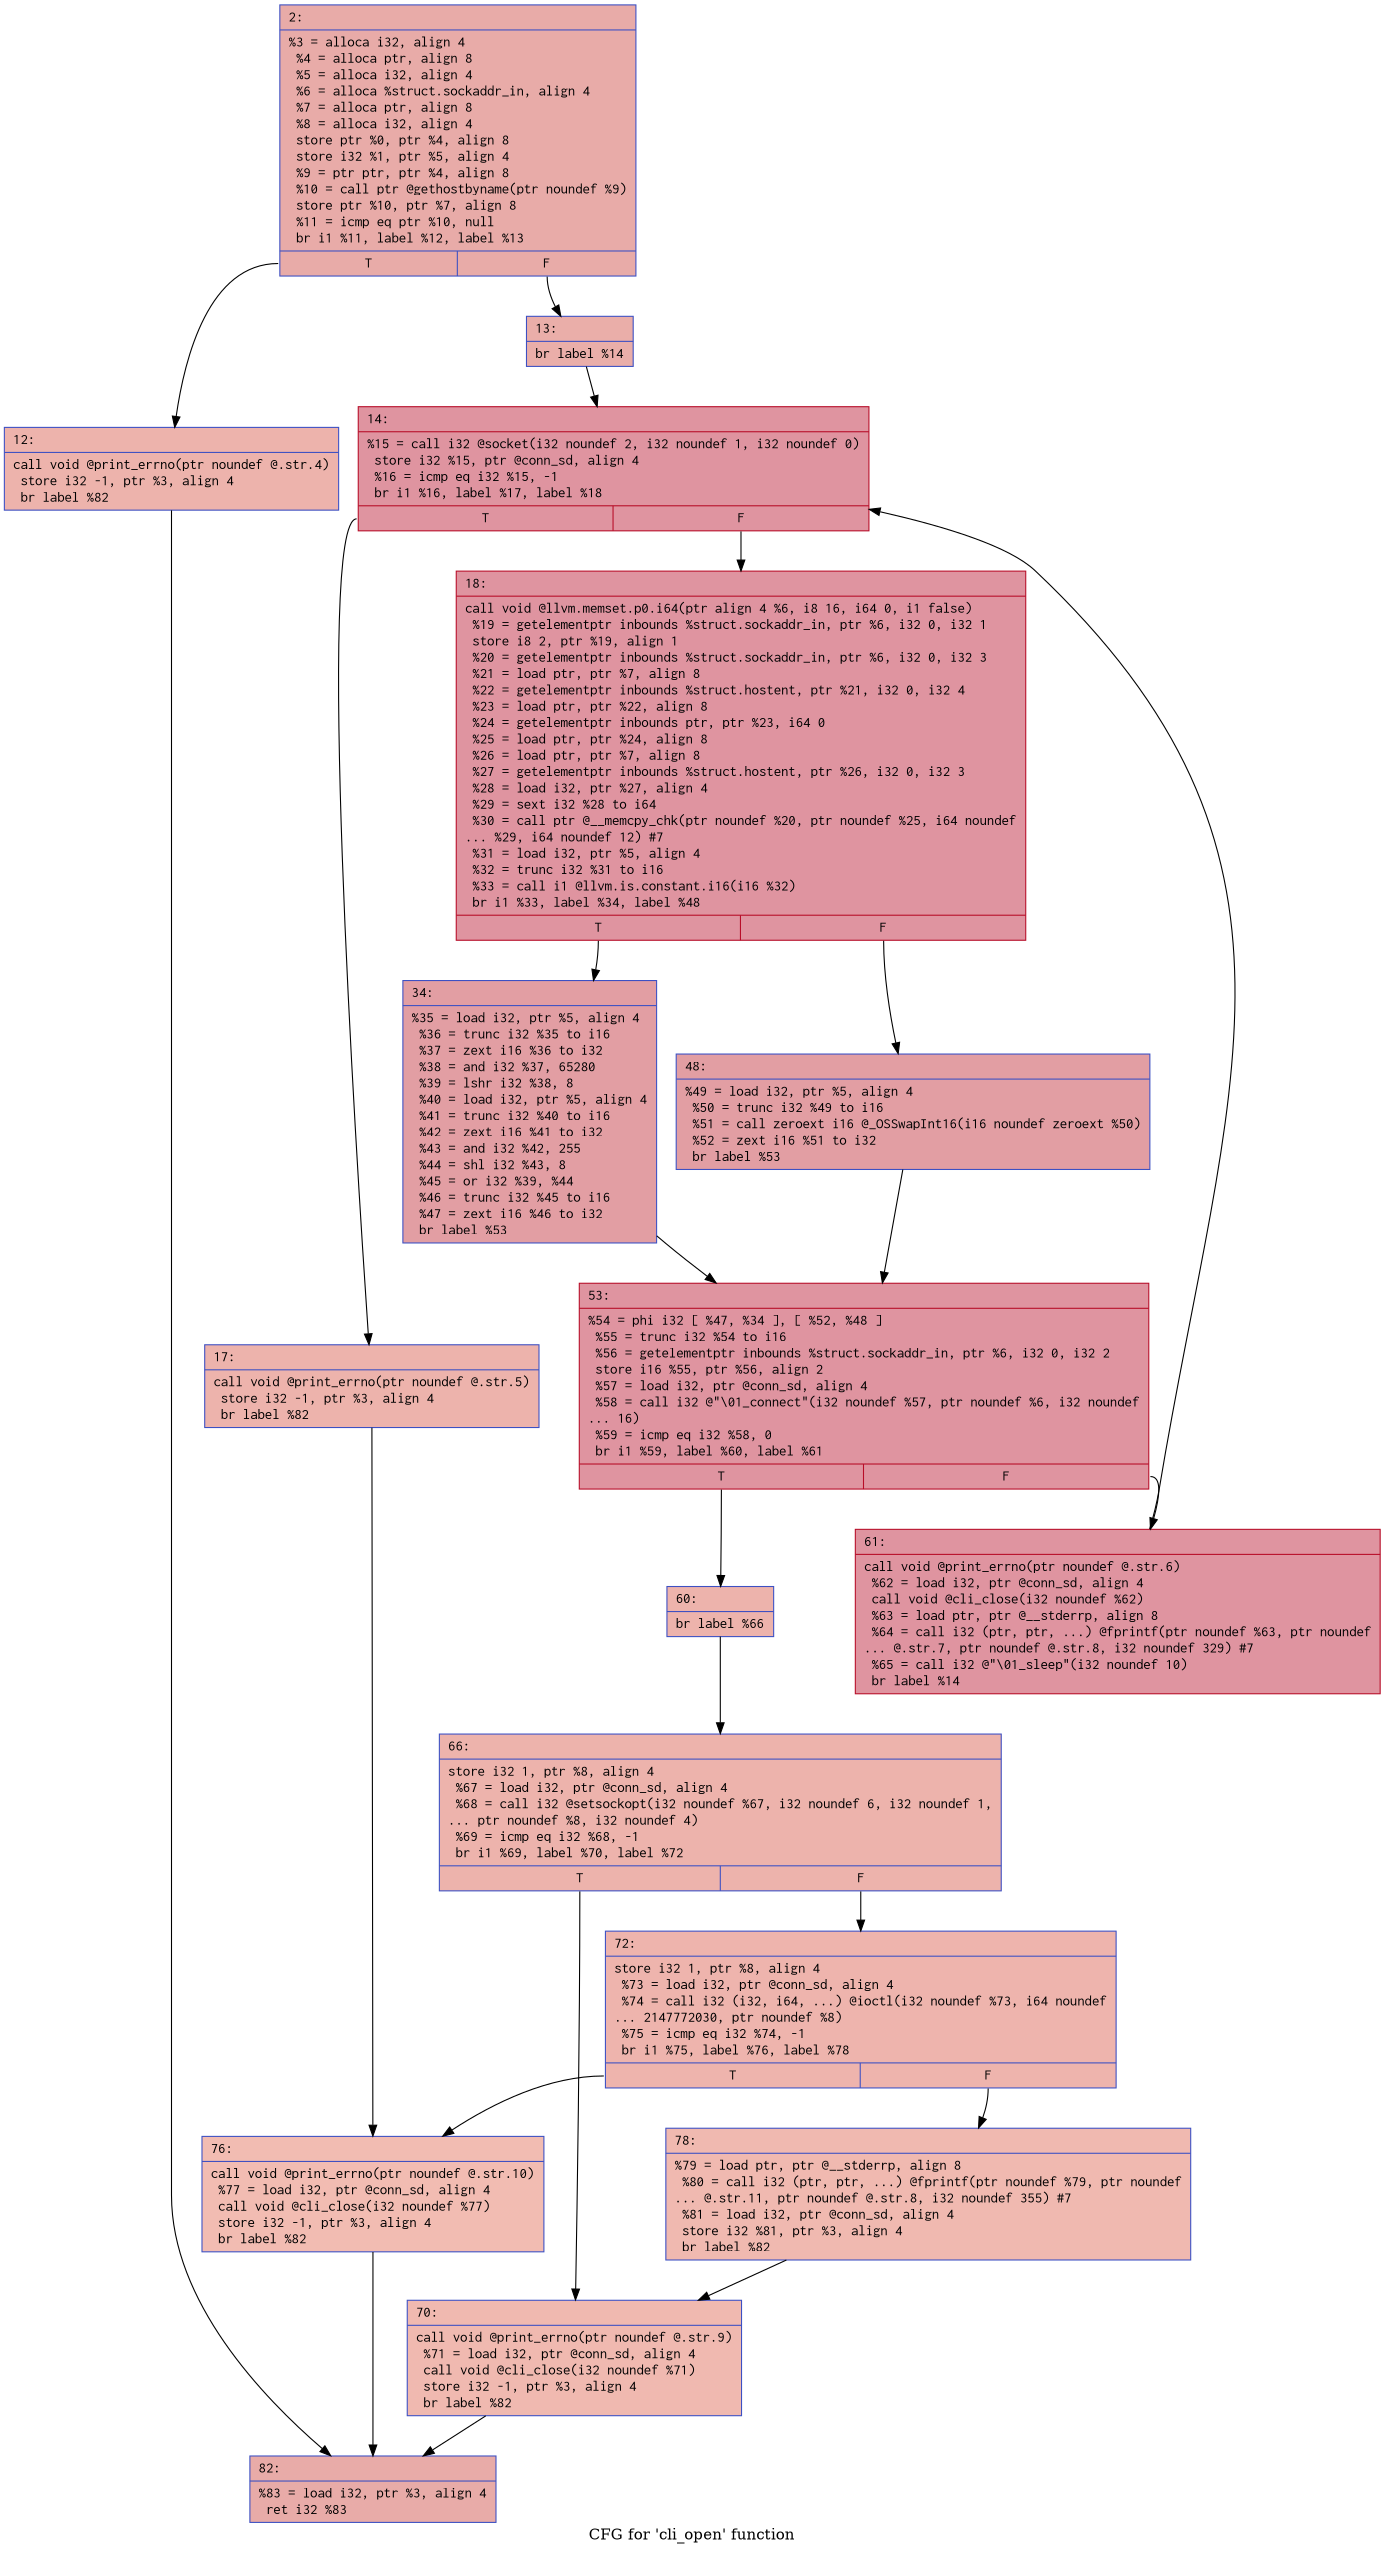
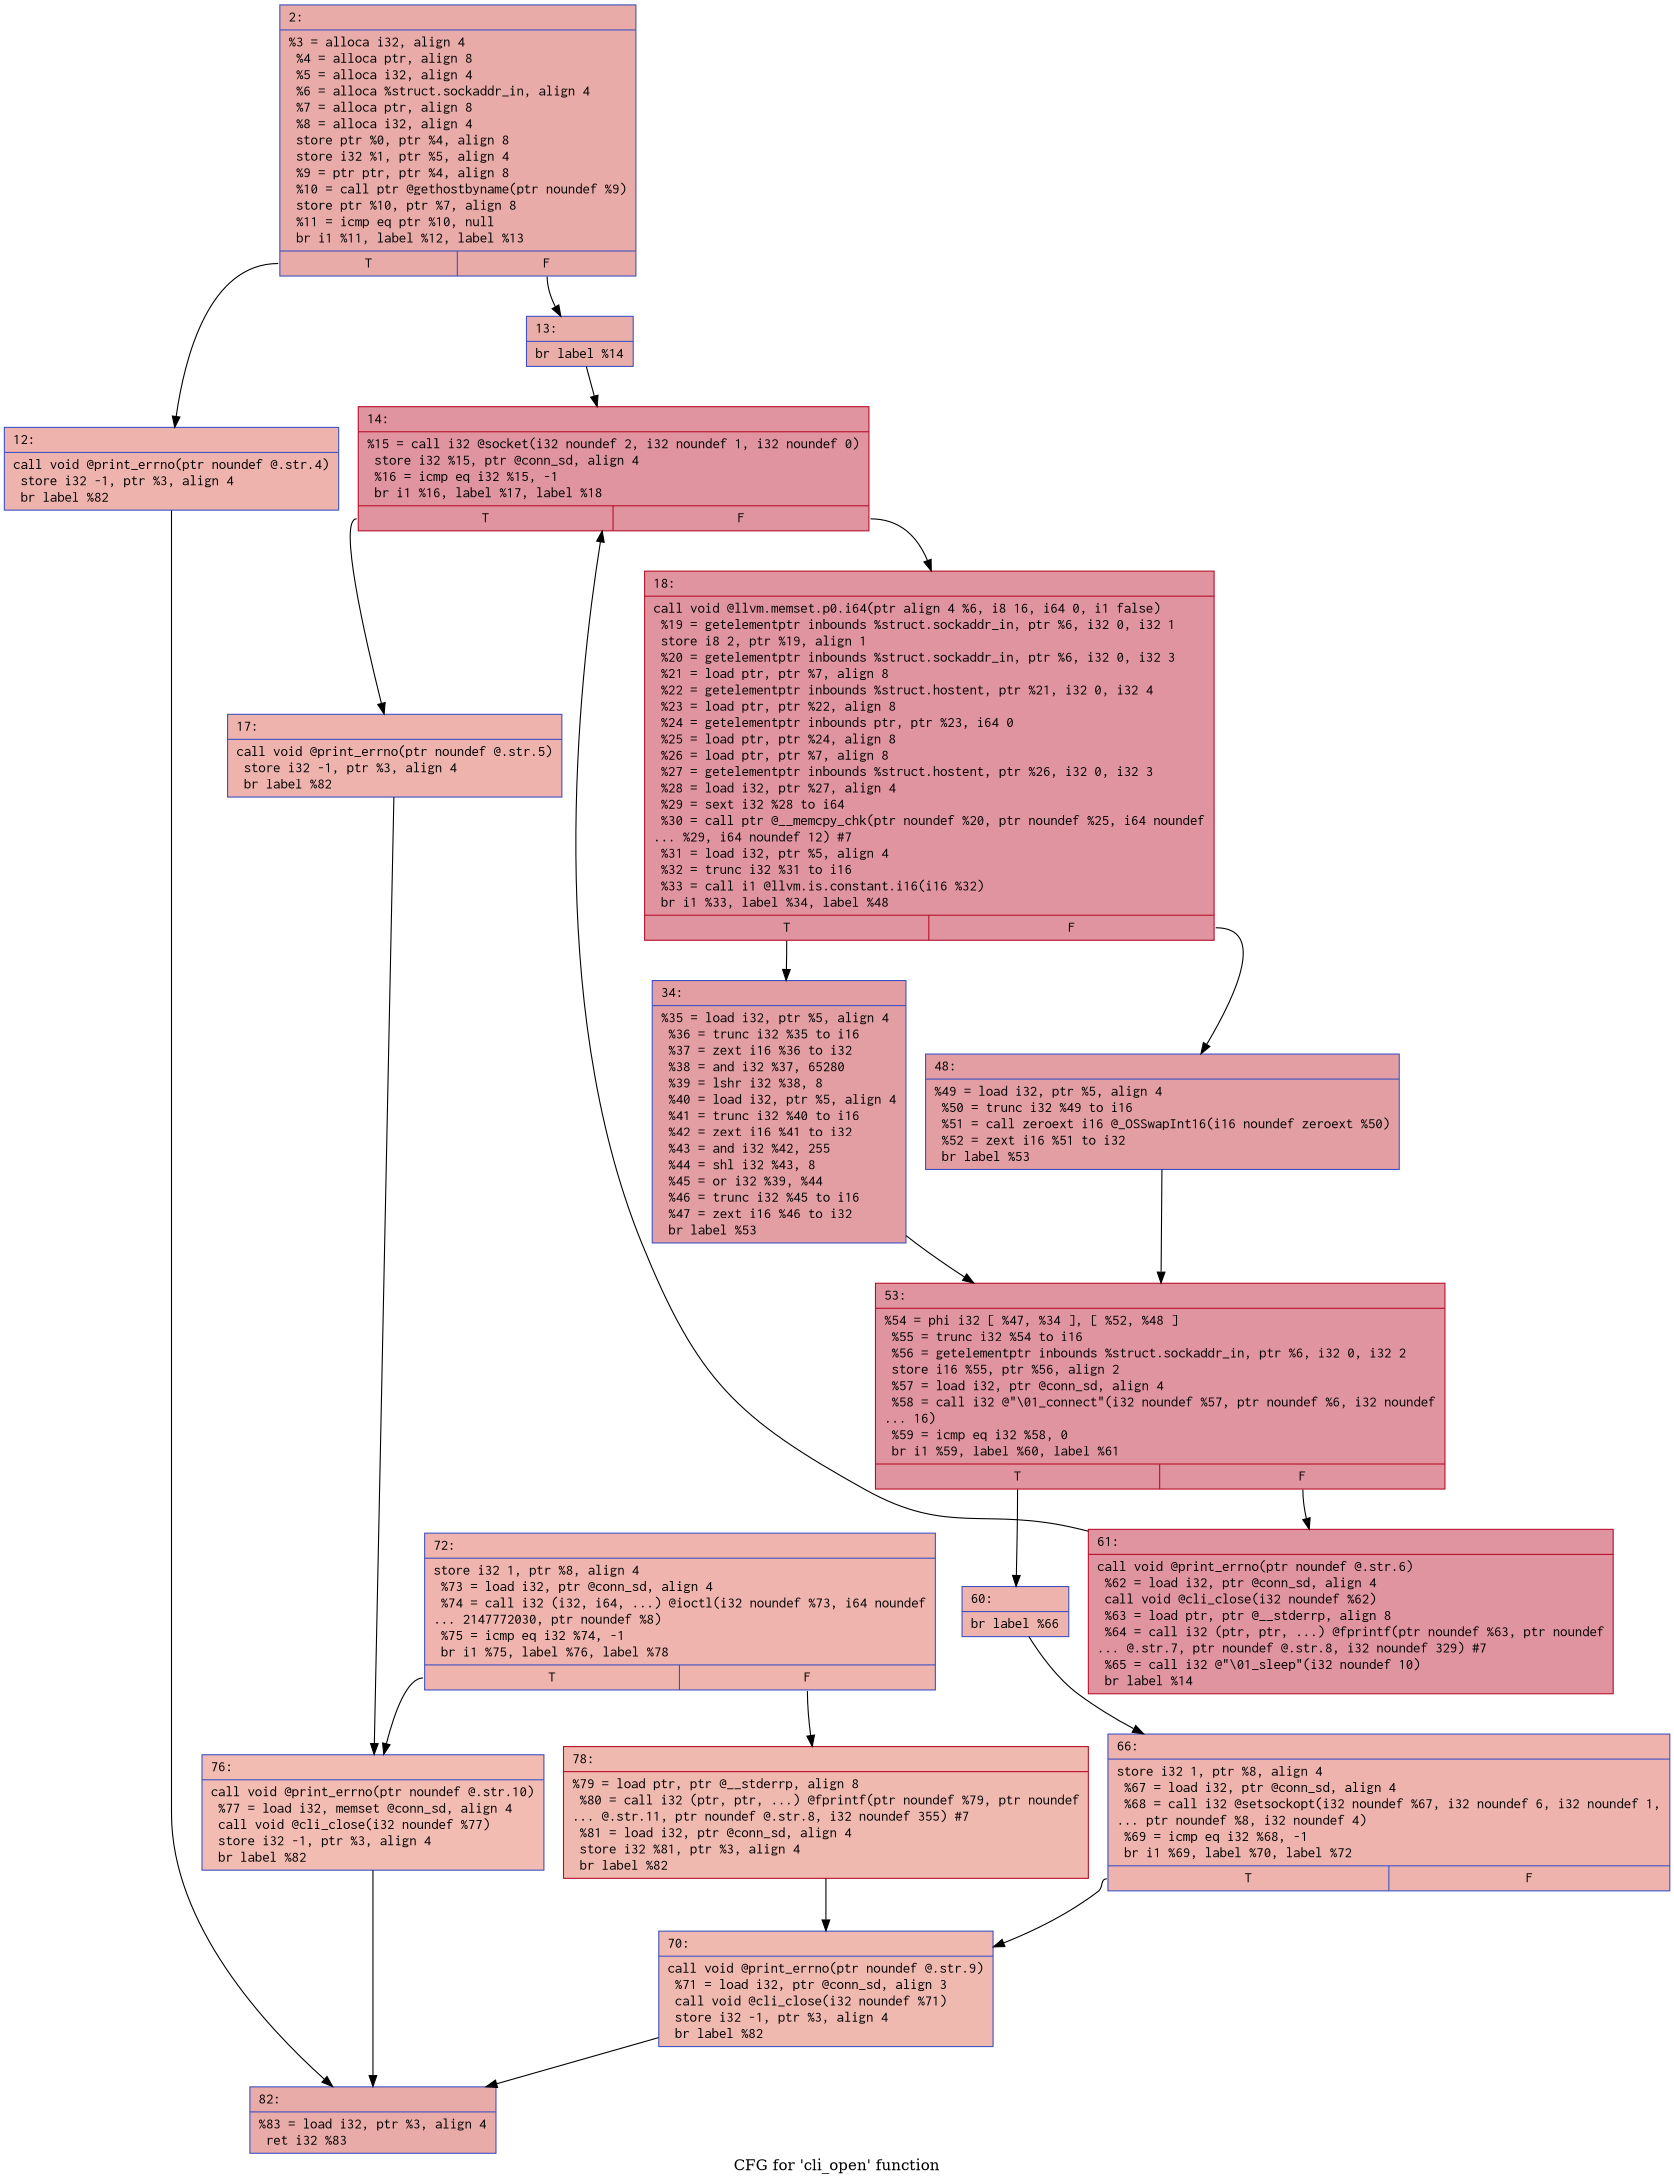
(861, 1906) -> none
(351, 2190) -> (362, 1808)
(928, 2194) -> (826, 1812)
(556, 2354) -> (807, 1985)
